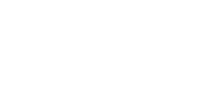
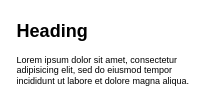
none -> (105, 53)
